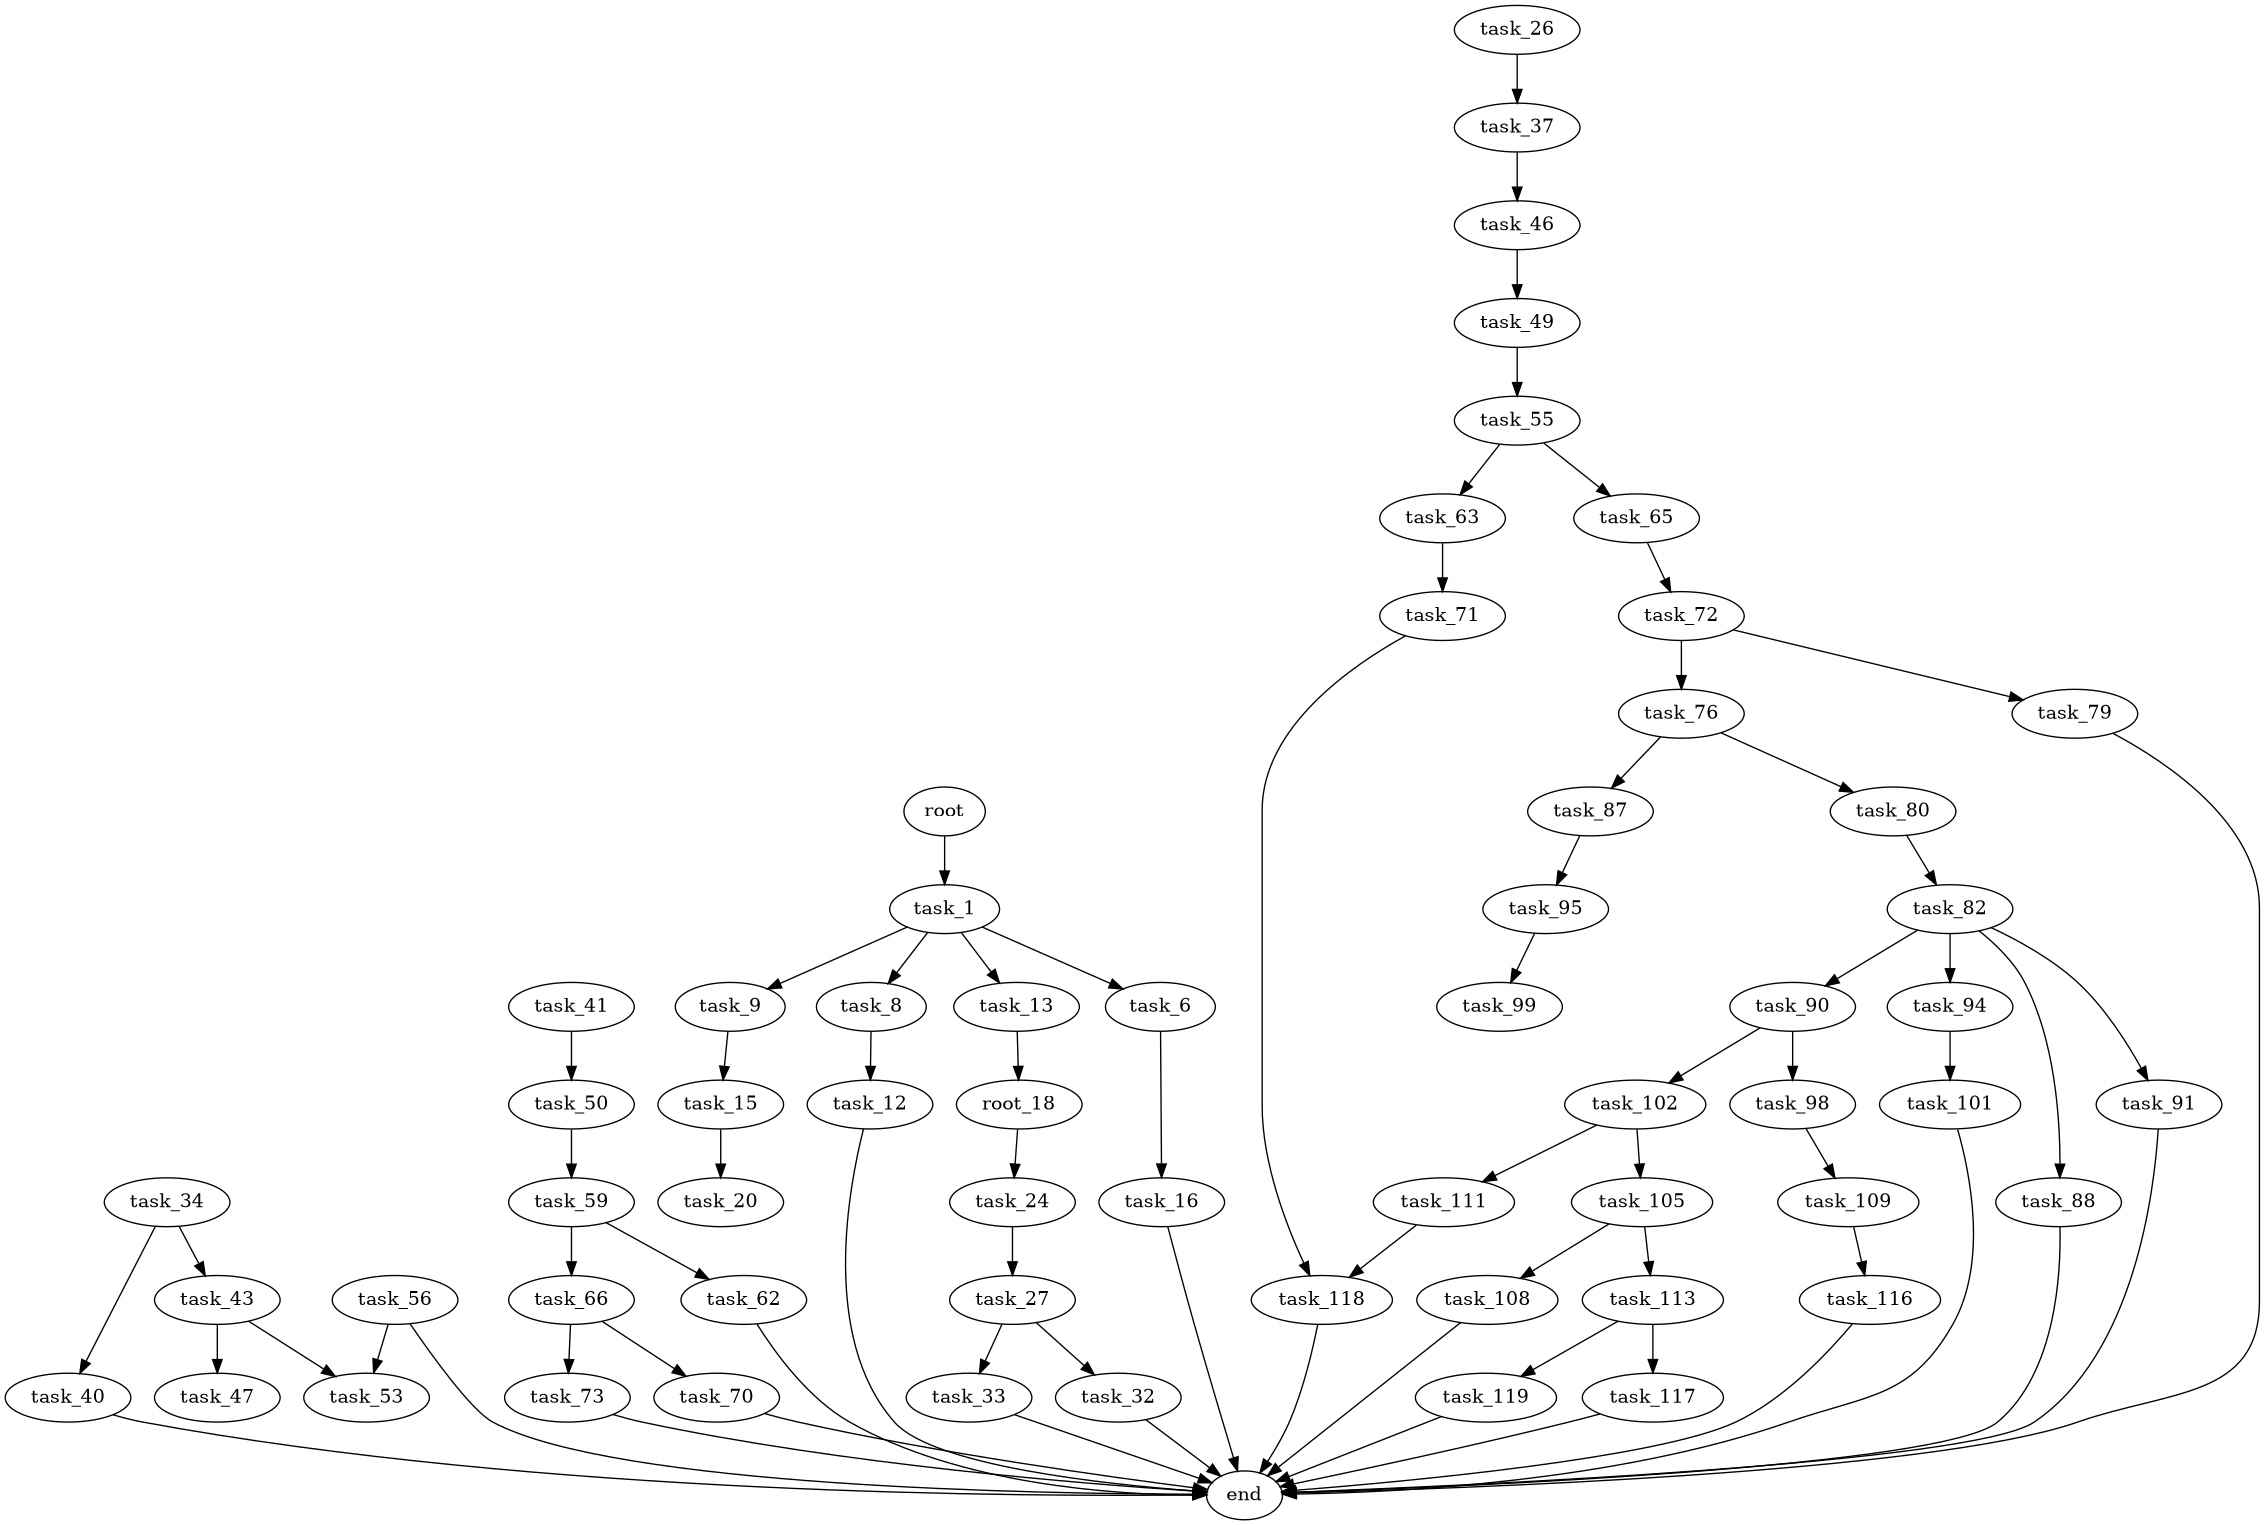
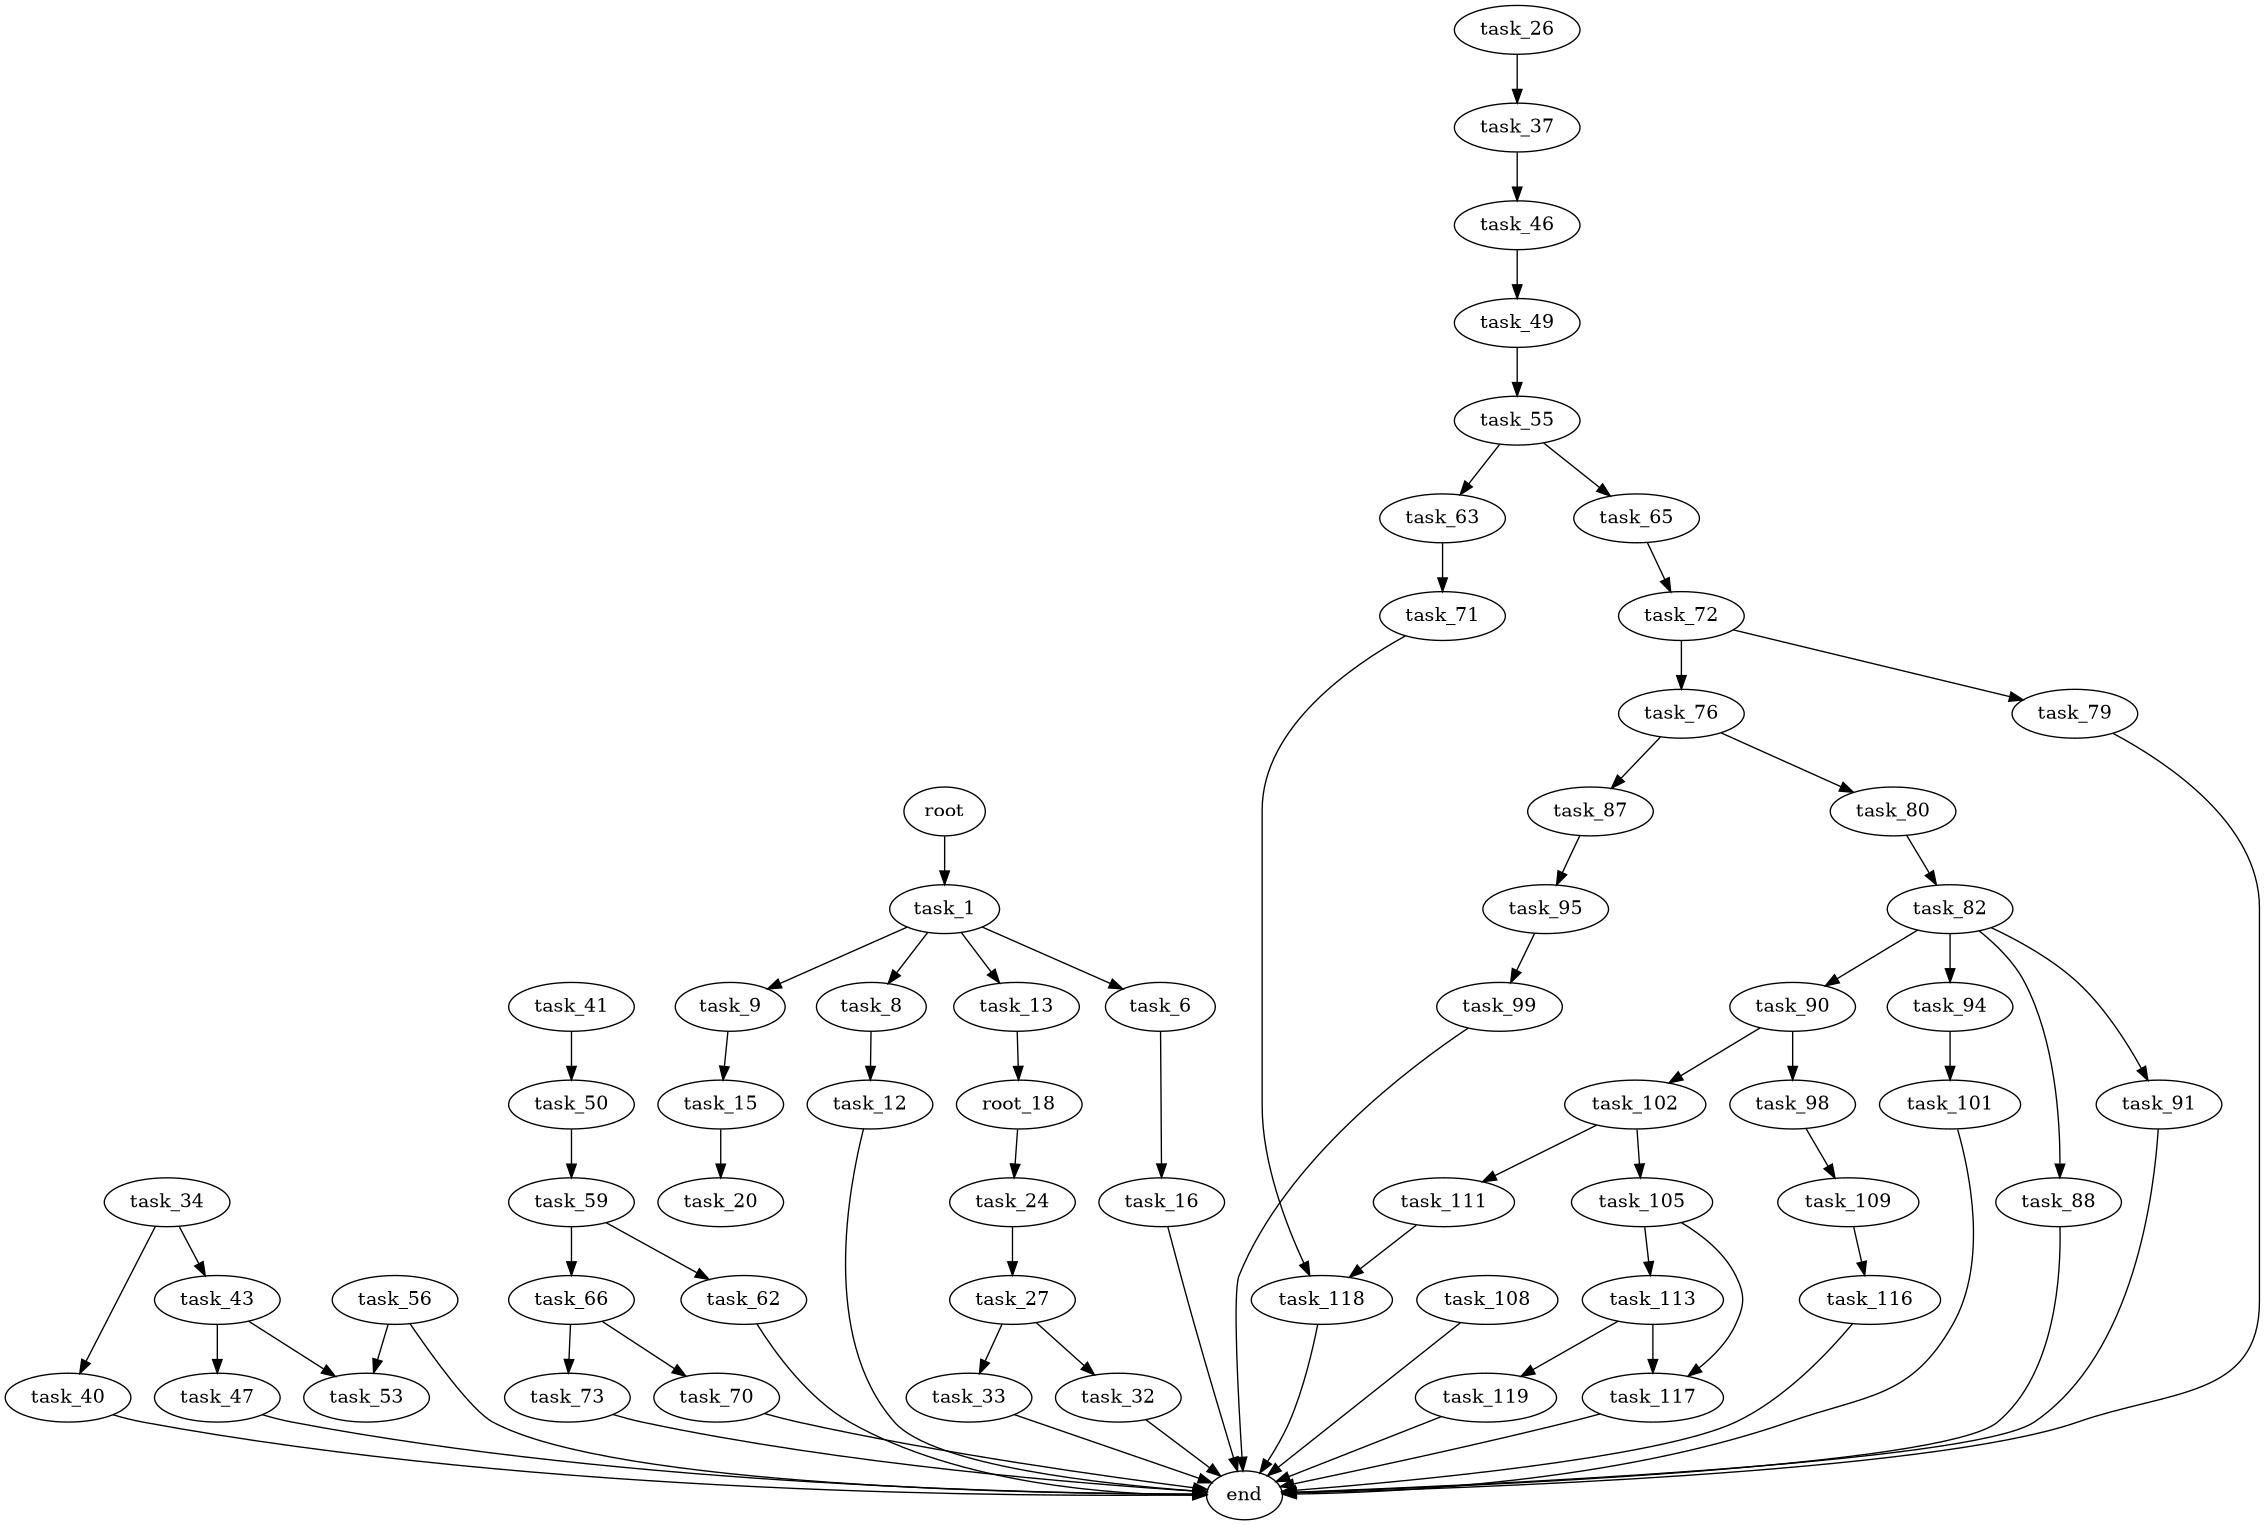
none -> (1271, 1217)
(1571, 1247) -> (1741, 1290)
none -> (609, 1466)
